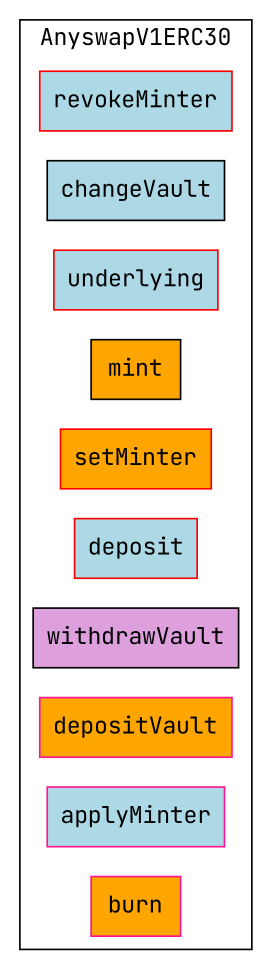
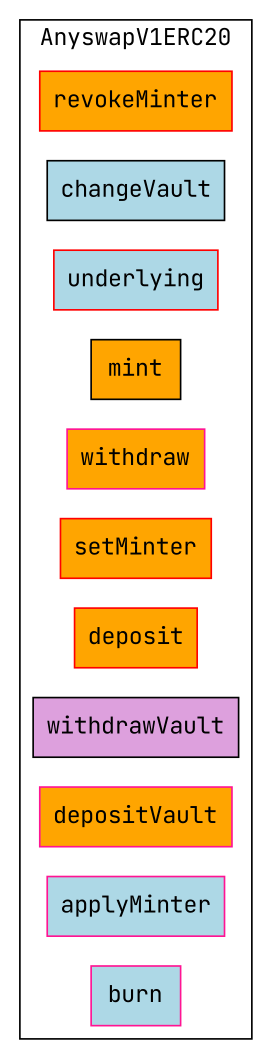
(136, 39) -> (136, 39)
(136, 101) -> (136, 101)
none -> (136, 459)
(136, 548) -> (136, 638)
(136, 906) -> (136, 996)
